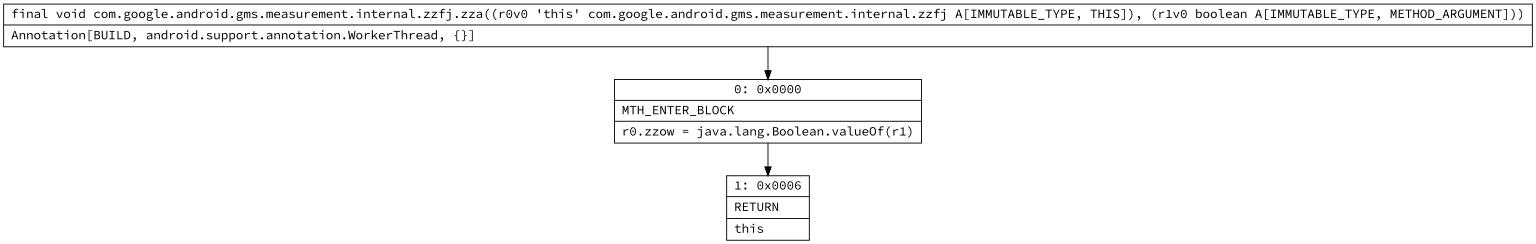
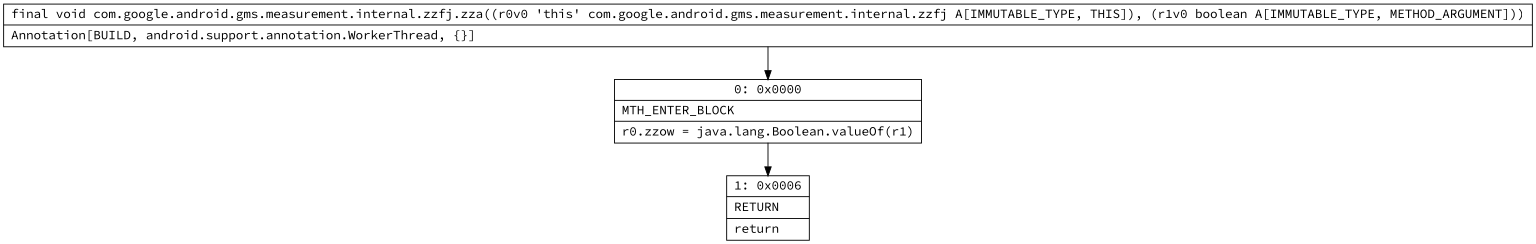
(749, 229) -> (757, 229)
